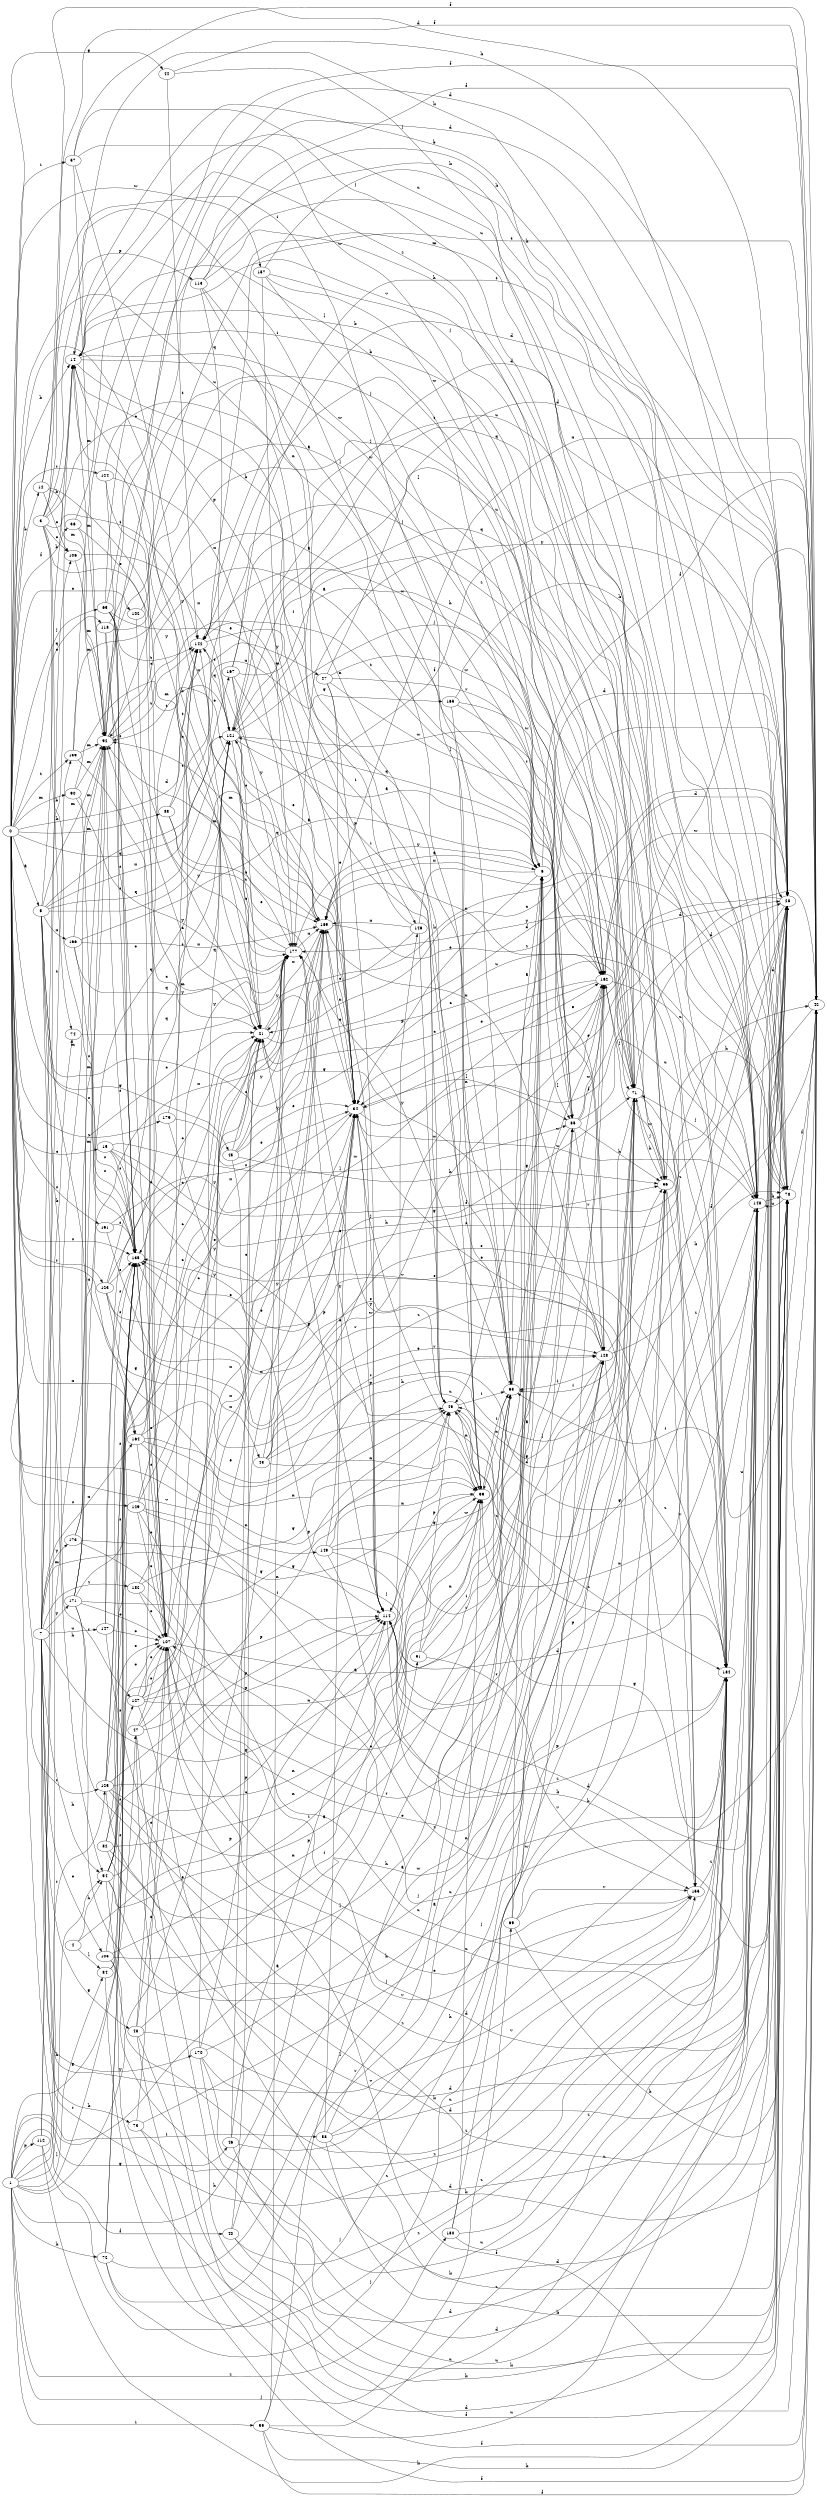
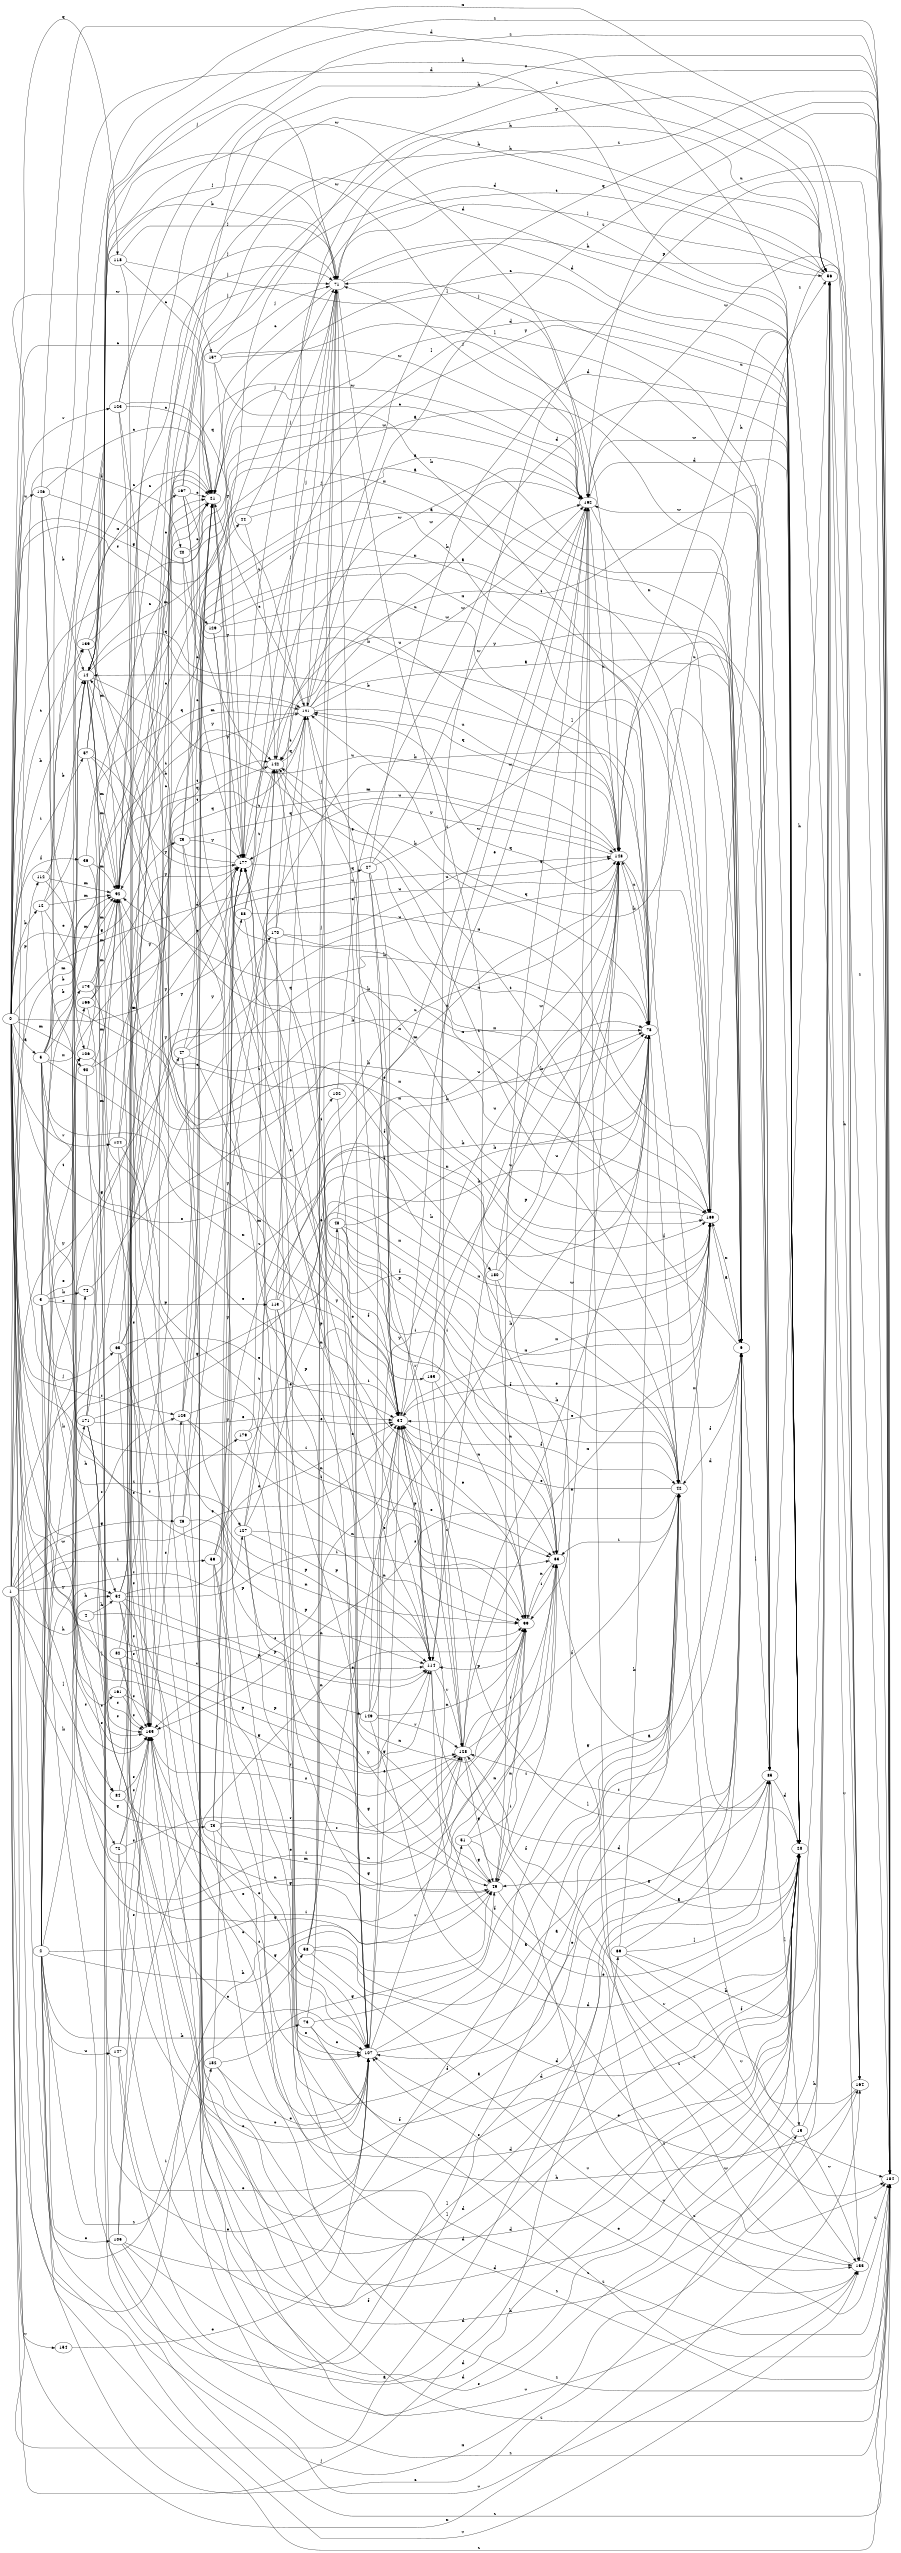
none -> (363, 1082)
(339, 1171) -> (785, 1952)
(57, 1187) -> (64, 1542)
(400, 1291) -> (70, 911)
(462, 1382) -> (845, 1179)
(746, 1440) -> (885, 919)
(115, 1523) -> (166, 1576)
(41, 1634) -> (41, 1951)
none -> (64, 2348)
